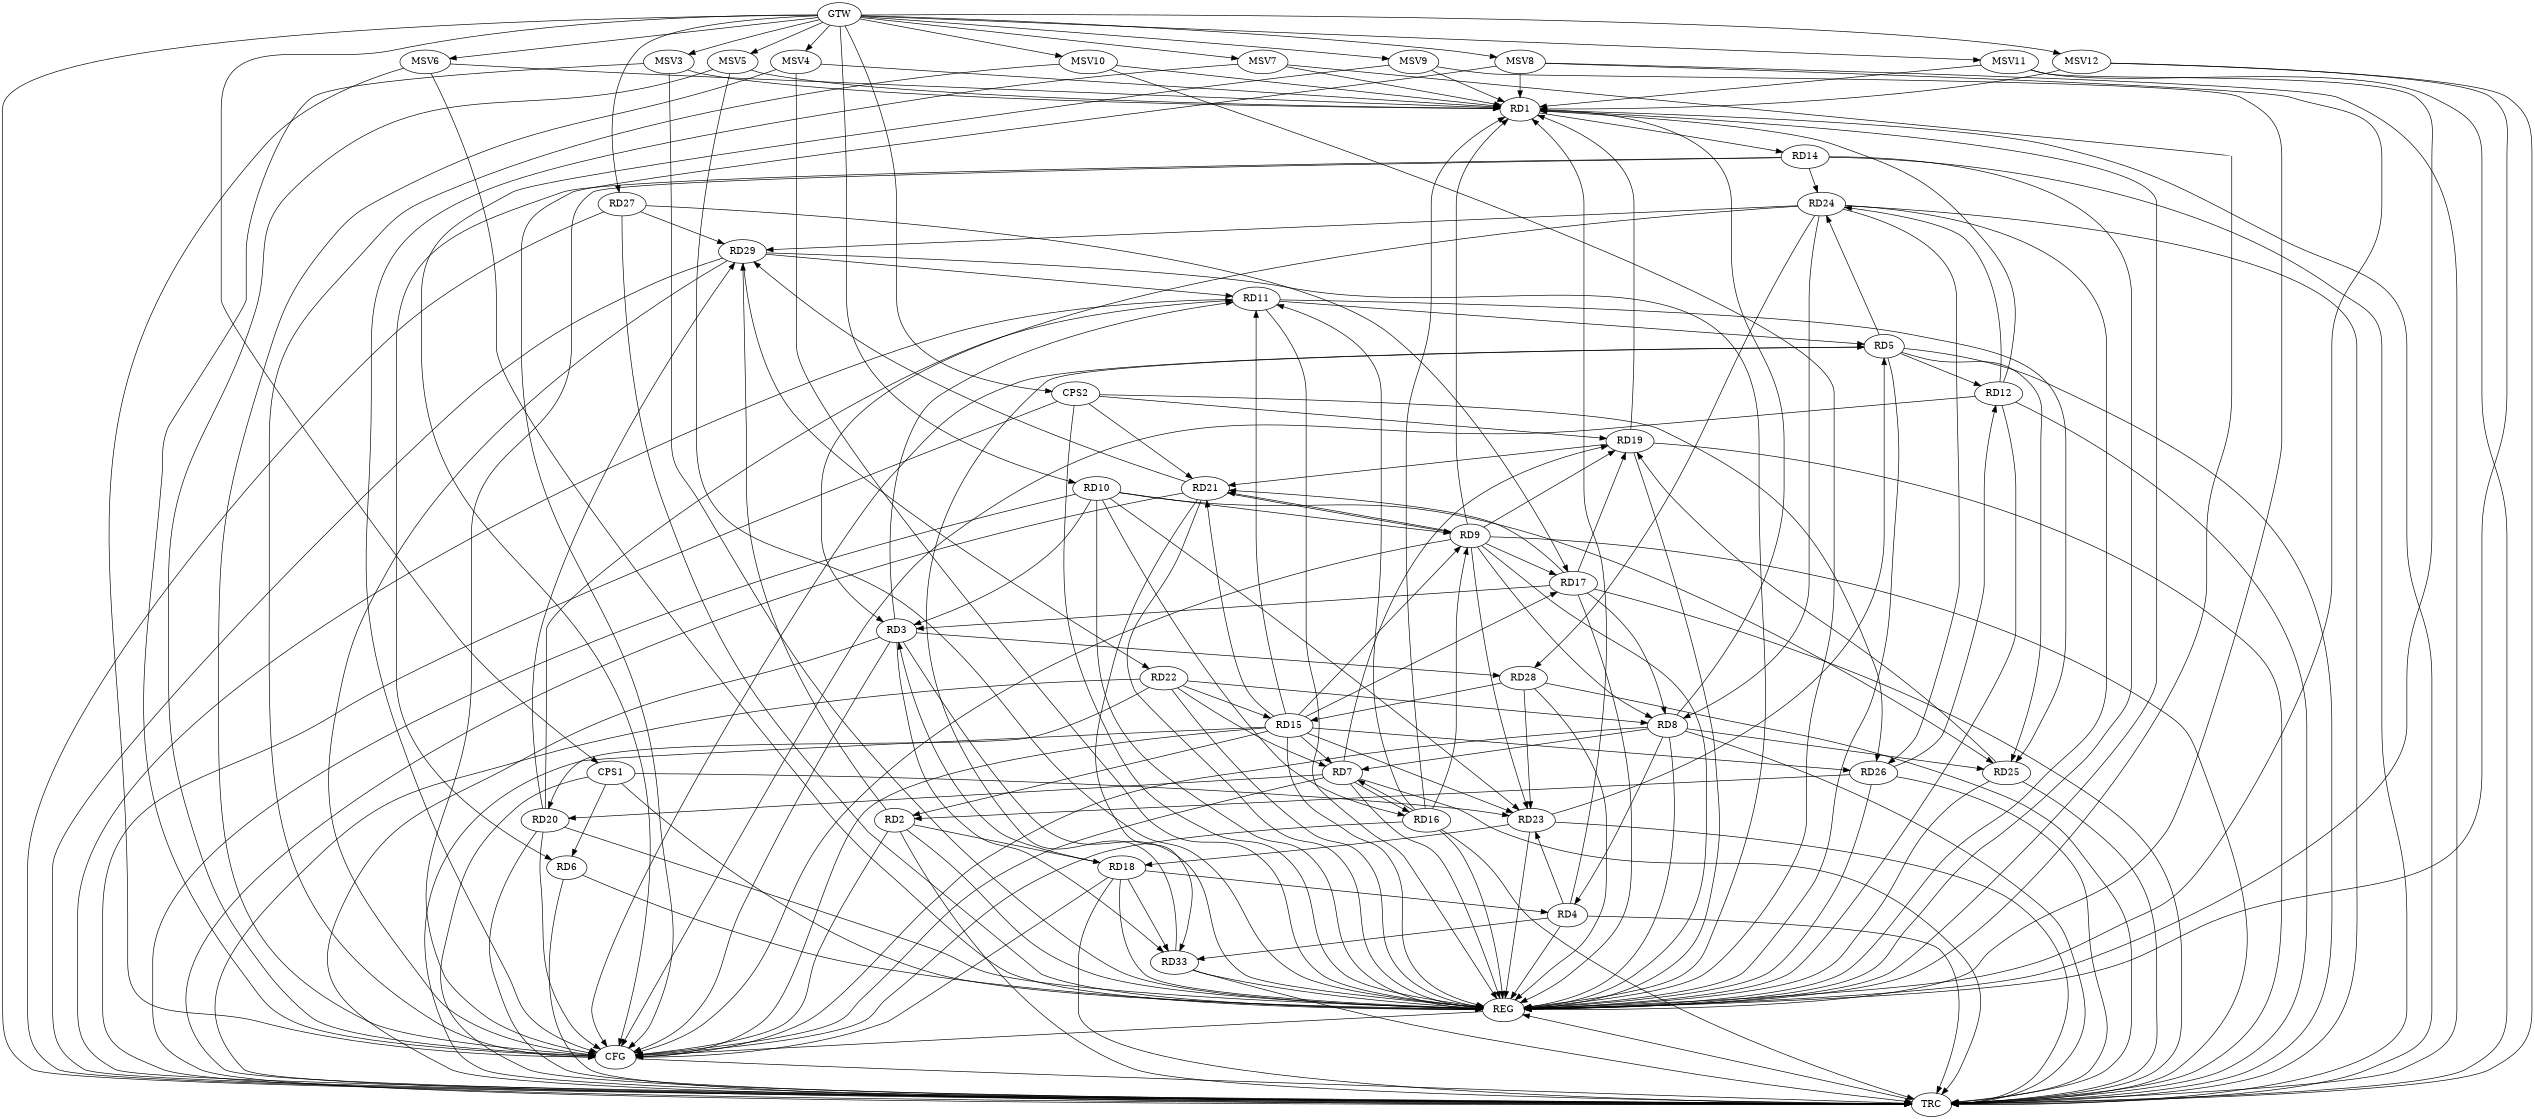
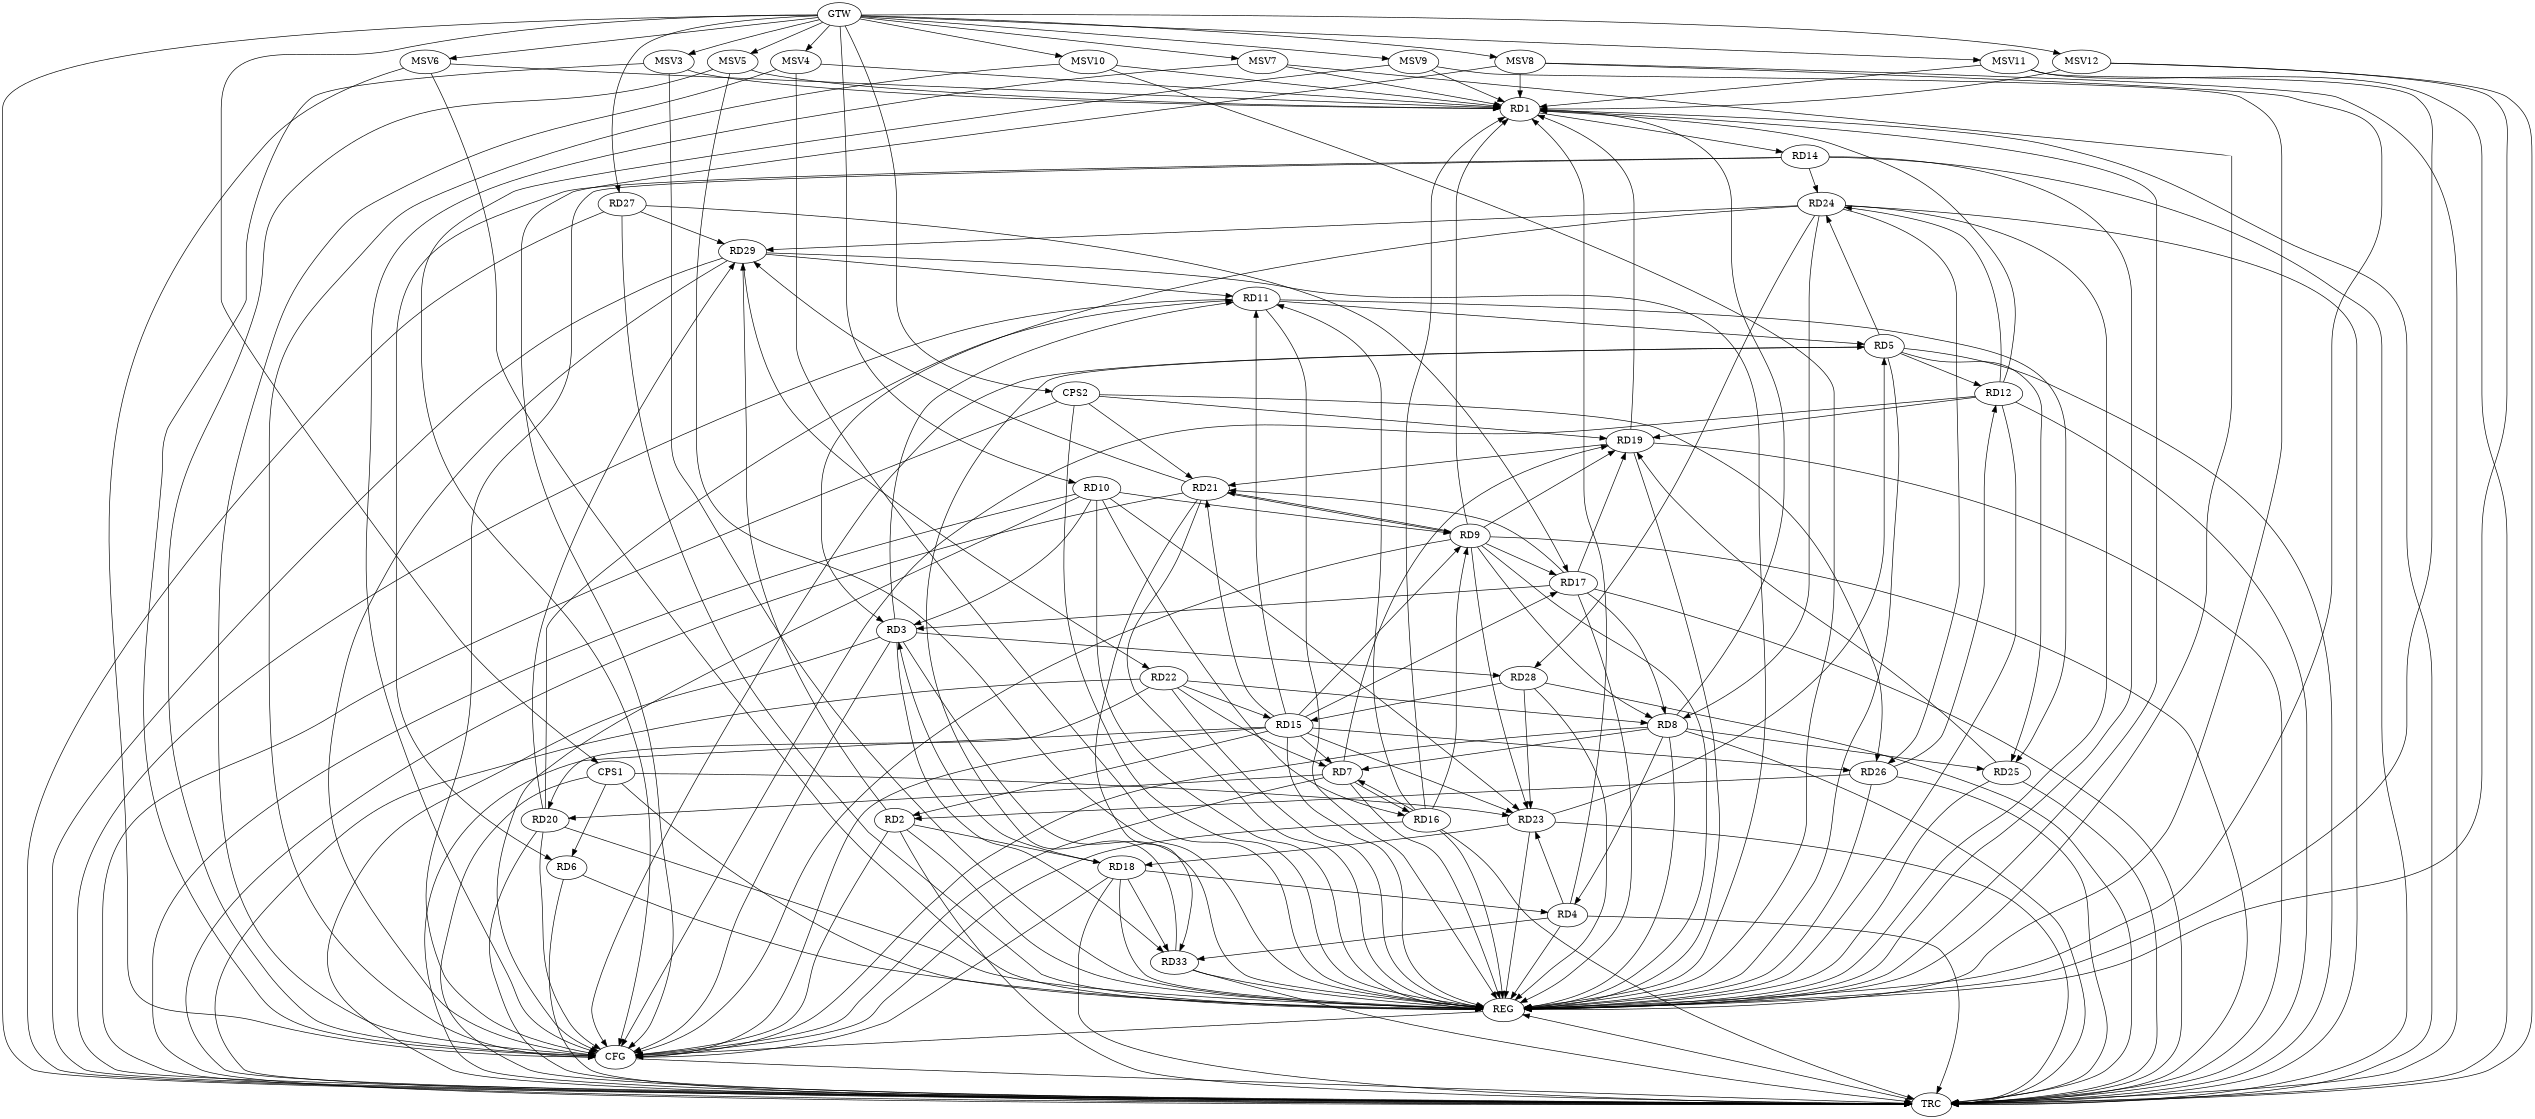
none -> (1818, 417)
(1576, 548) -> (682, 687)
(1721, 863) -> none
